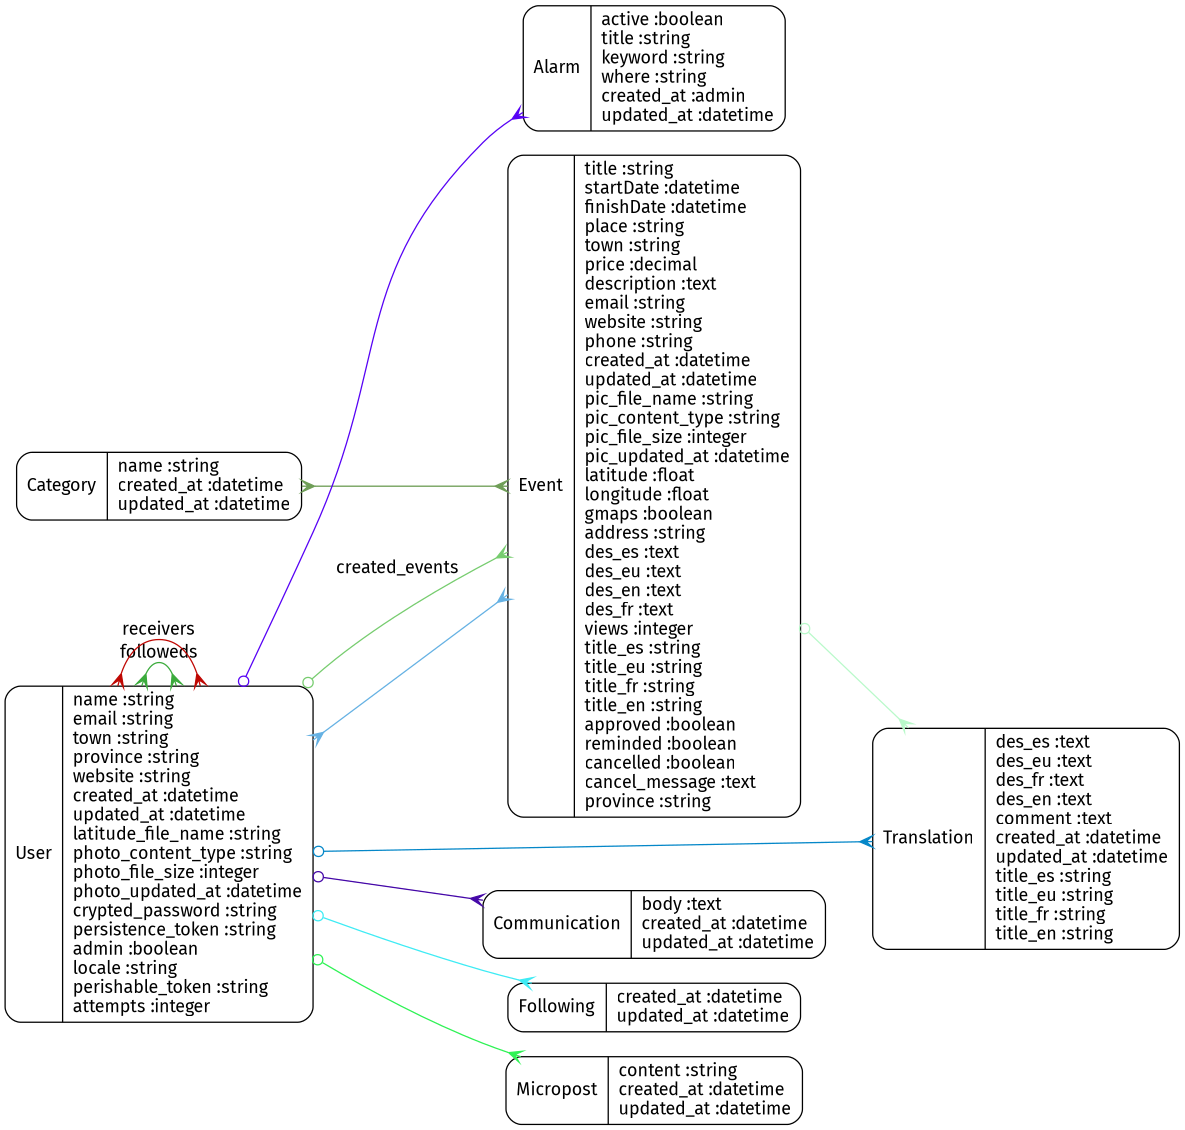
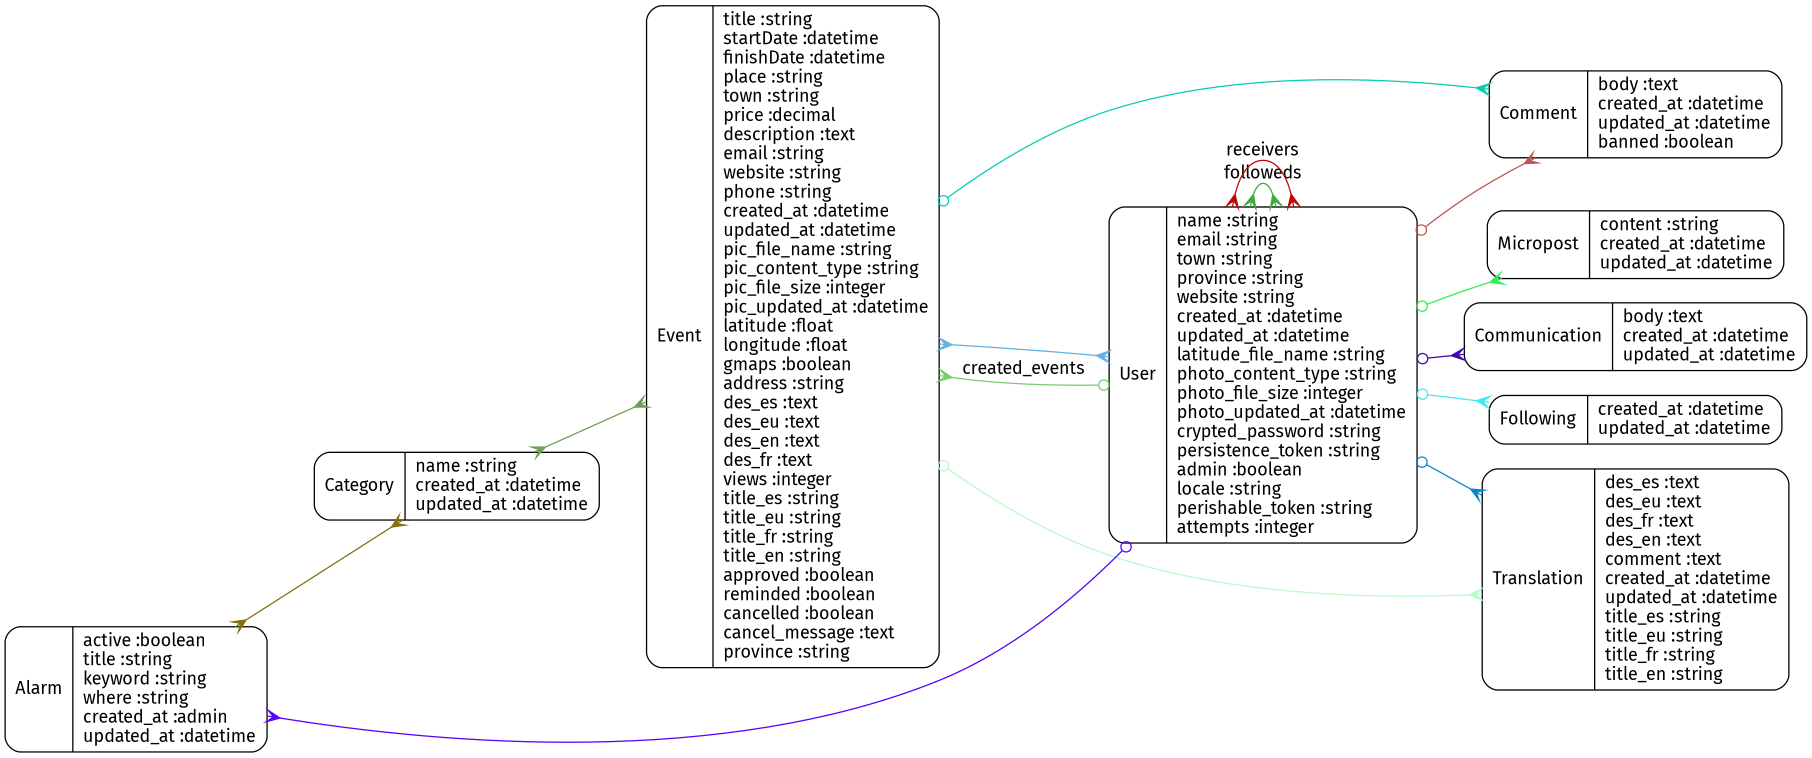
none -> (1636, 114)
none -> (319, 573)
